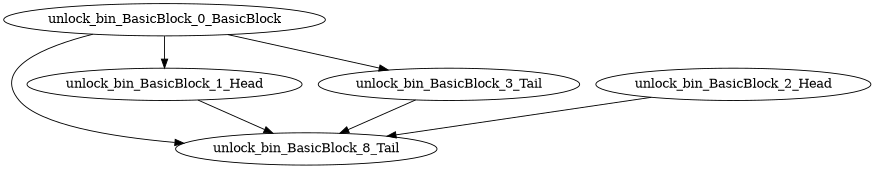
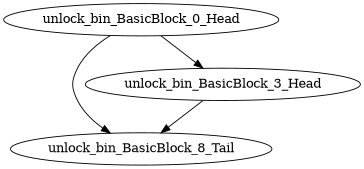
(165, 20) -> (141, 20)
(165, 84) -> none
(449, 84) -> (223, 84)
(733, 84) -> none
